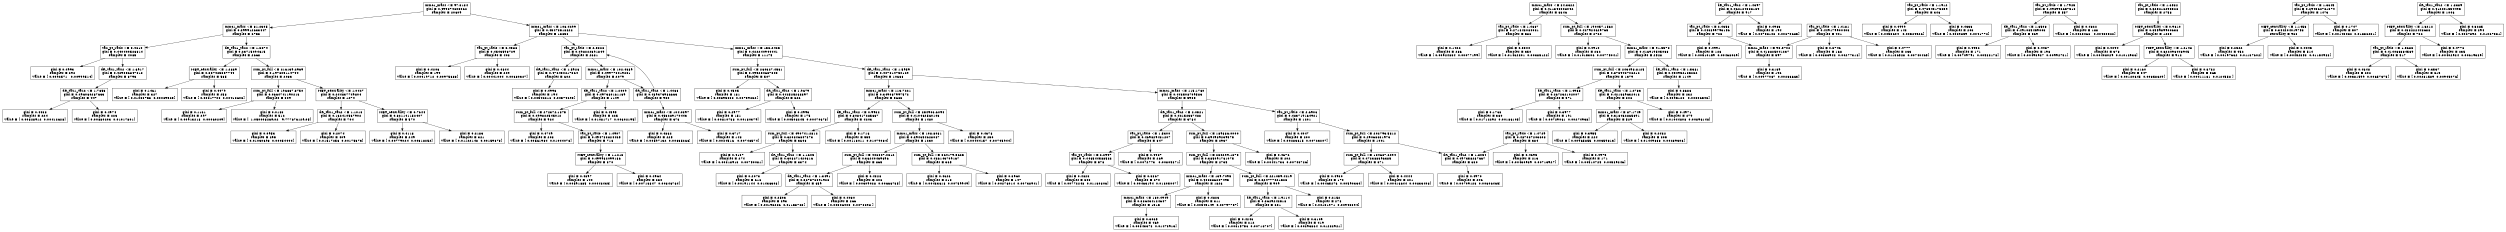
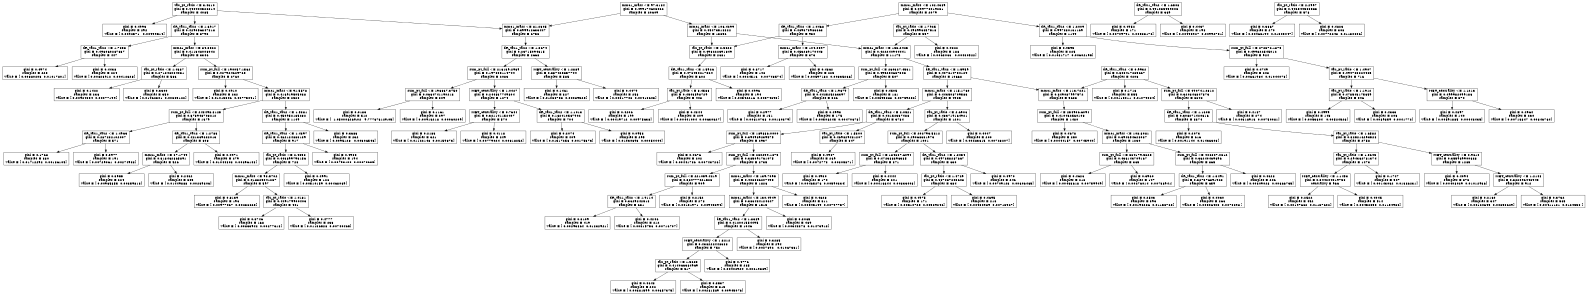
(447, 9) -> (644, 9)
(2041, 19) -> (902, 40)
(2410, 30) -> (707, 244)
none -> (195, 40)
(185, 41) -> (358, 20)
(527, 41) -> (691, 83)
(1800, 41) -> (270, 190)
(2393, 52) -> (678, 266)
(596, 62) -> none
none -> (1351, 83)
(84, 95) -> (105, 52)
(605, 95) -> (1063, 30)
(1182, 95) -> (947, 95)
(875, 105) -> (1095, 83)
(1620, 116) -> (166, 159)
none -> (286, 125)
none -> (1272, 130)
none -> (1356, 147)
(1122, 148) -> none
(1497, 148) -> (944, 168)
none -> (747, 211)
